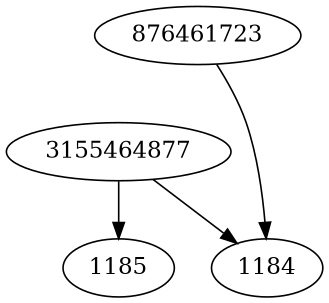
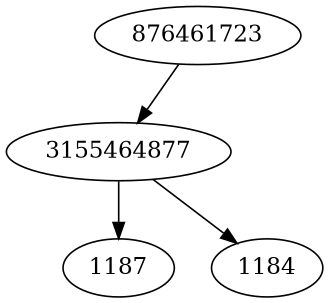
(251, 140) -> (163, 87)
(119, 268) -> (119, 268)
